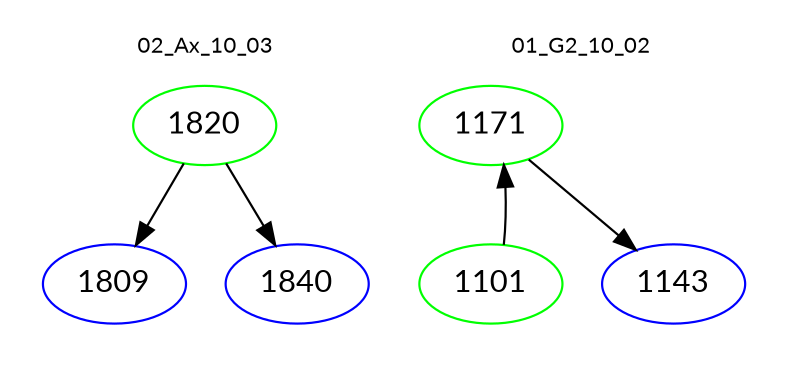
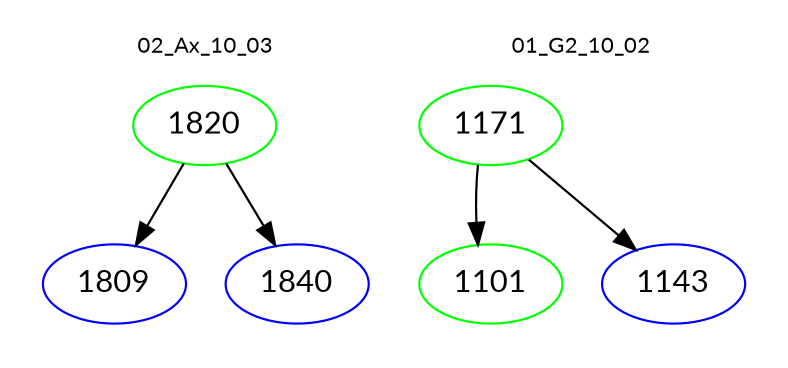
(506, 216) -> (476, 194)
